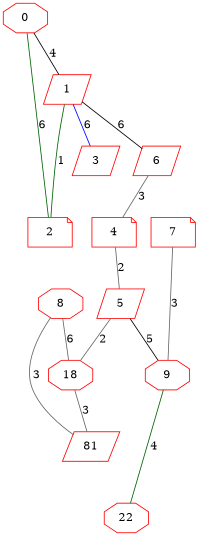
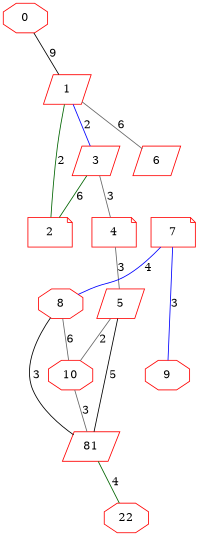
(53, 54) -> (53, 54)
(38, 125) -> (73, 197)
(88, 125) -> (88, 125)
(112, 125) -> (112, 125)
(62, 161) -> (62, 161)
(135, 197) -> (105, 197)
(121, 268) -> (121, 268)
none -> (123, 277)
(170, 304) -> (170, 304)
(144, 339) -> (106, 375)
(71, 375) -> (71, 375)
(31, 382) -> (31, 382)
(147, 447) -> (109, 482)
